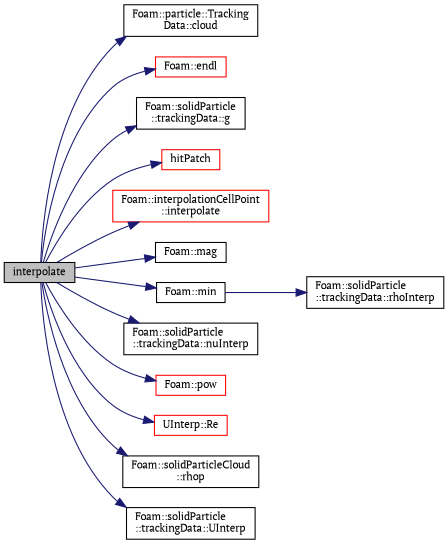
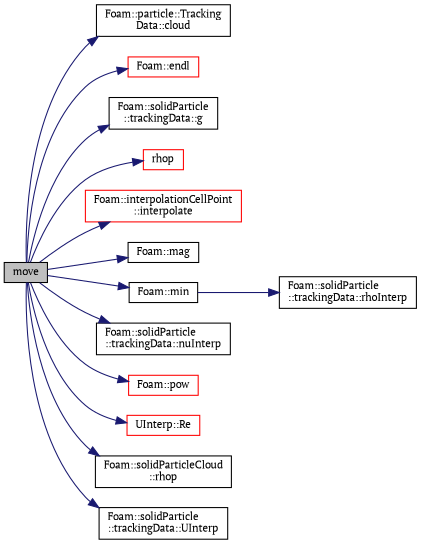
(191, 160) -> (163, 160)
(40, 273) -> (26, 273)
